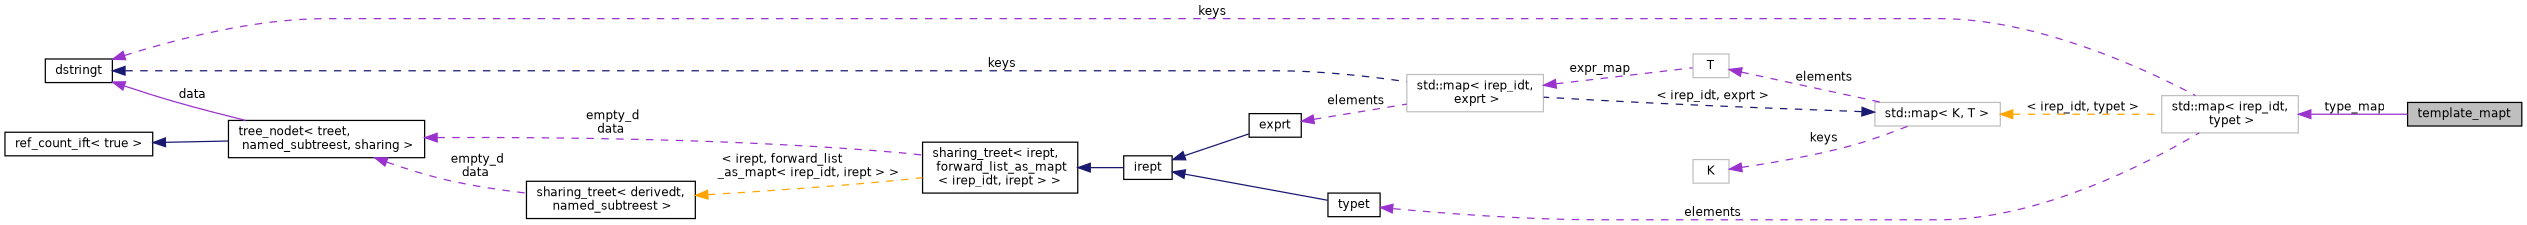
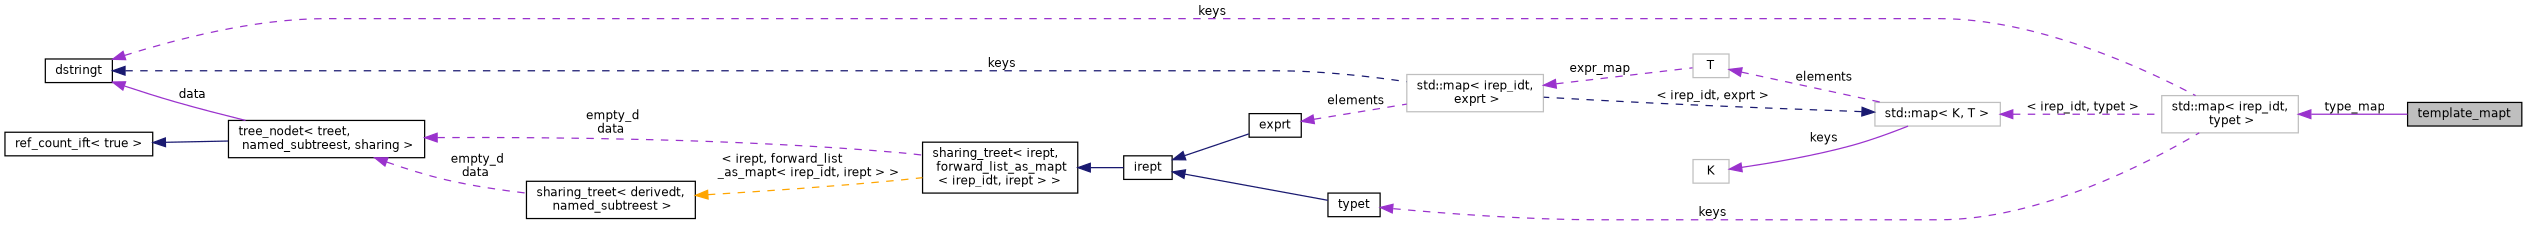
(2087, 114) -> (2087, 114)
(1826, 152) -> (1826, 152)
(1711, 213) -> (1711, 213)
